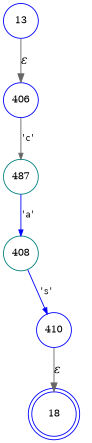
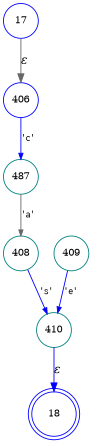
(21, 21) -> (21, 21)
(21, 135) -> (21, 135)
(21, 212) -> (21, 212)
none -> (71, 253)
(54, 330) -> (54, 330)
(54, 365) -> (54, 365)
